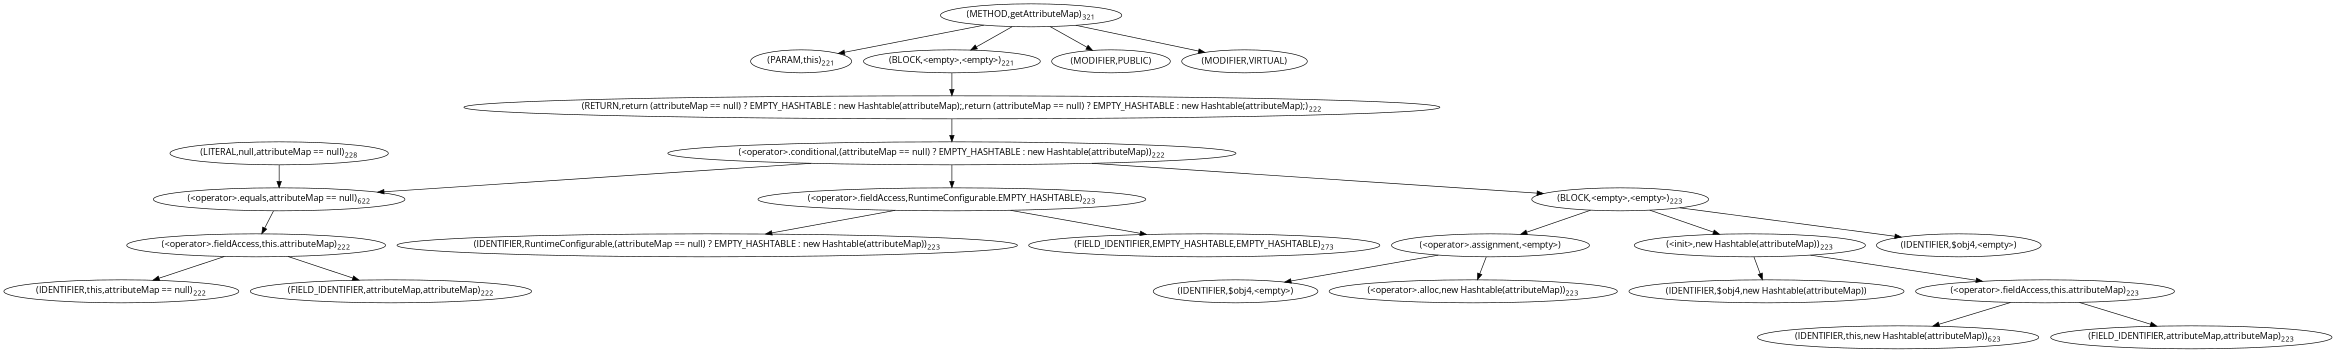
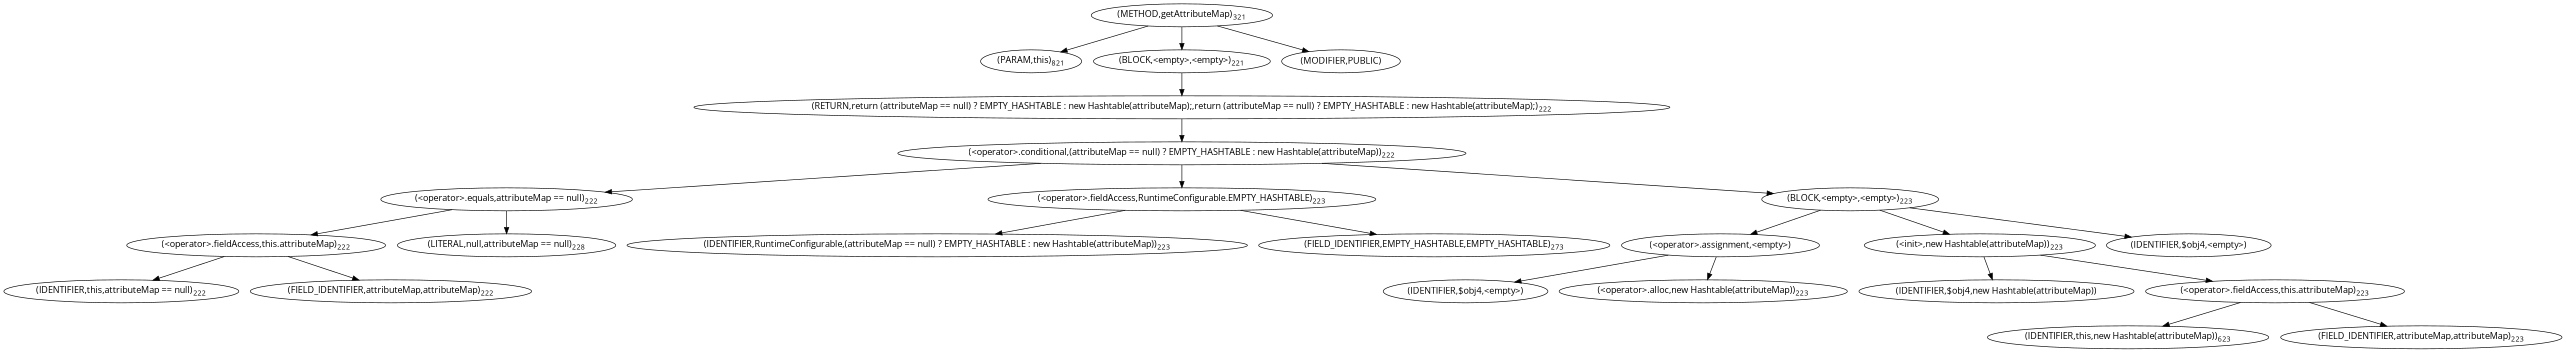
(828, 60) -> (1058, 60)
(1244, 61) -> none
(279, 173) -> (507, 219)
(364, 198) -> (592, 198)
